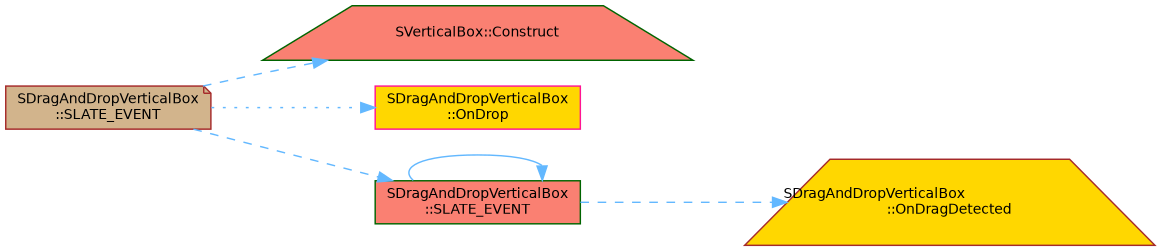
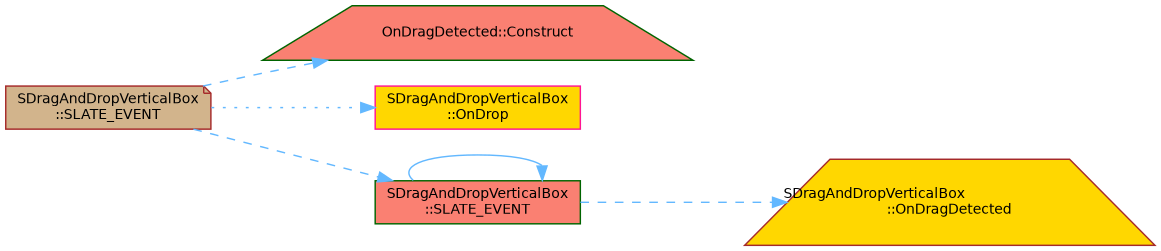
(478, 33) -> (478, 33)
